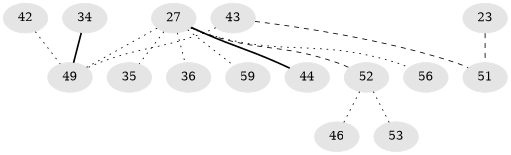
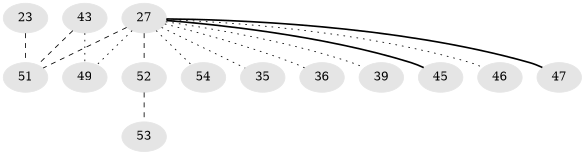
(26, 18) -> none
(85, 18) -> none
none -> (91, 45)
(248, 77) -> (381, 77)
(307, 77) -> (441, 77)
(426, 77) -> (203, 77)
none -> (559, 77)
(352, 107) -> (326, 33)
(381, 107) -> (144, 107)
